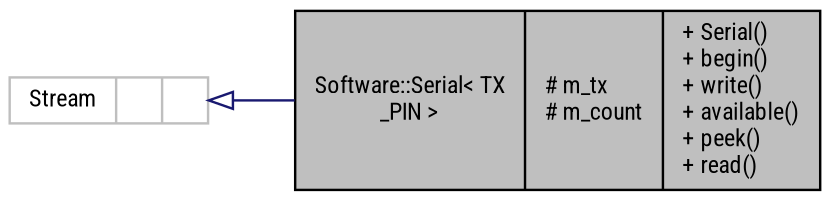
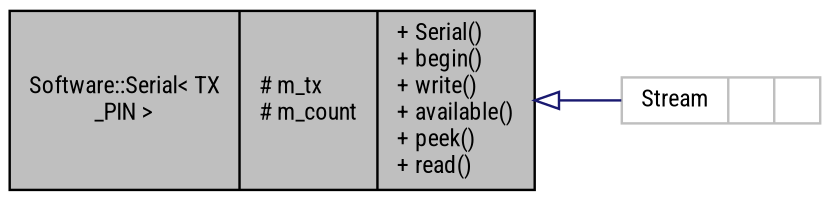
(264, 100) -> (591, 100)
